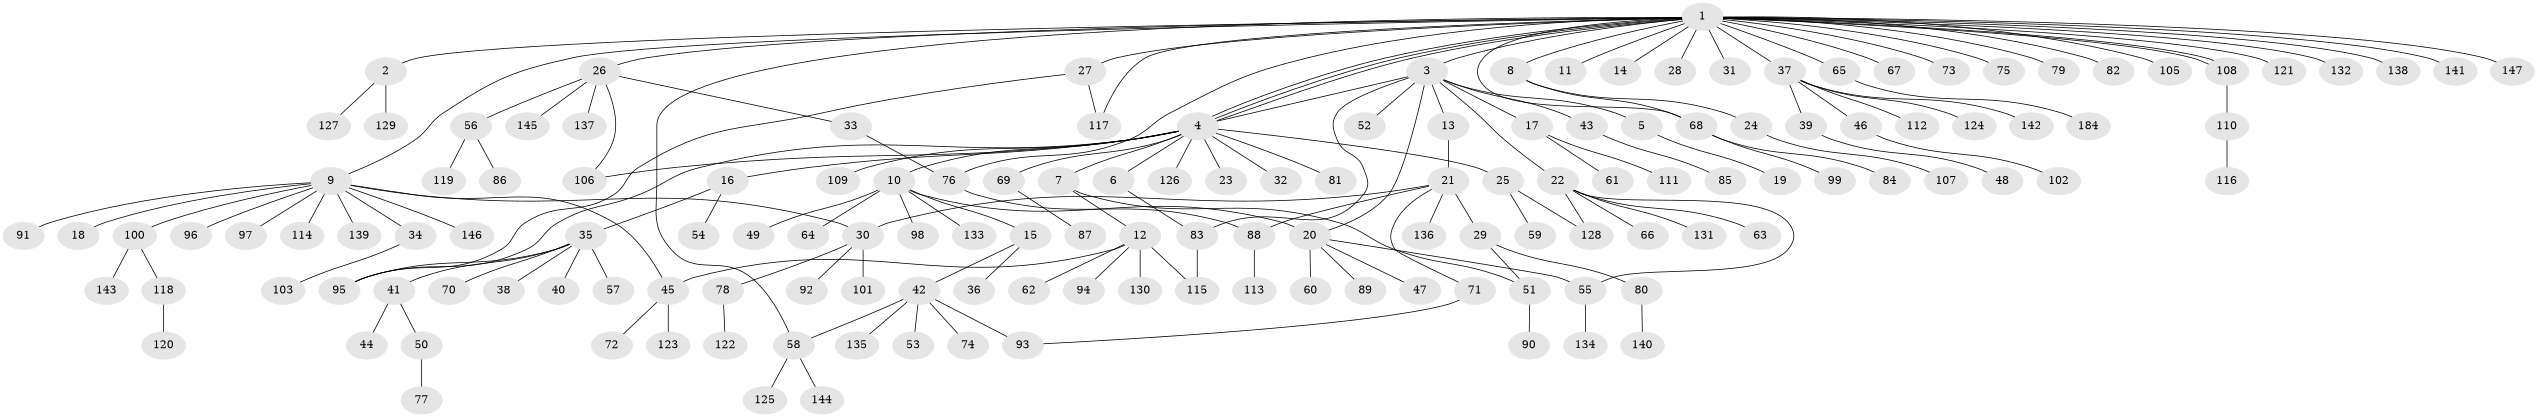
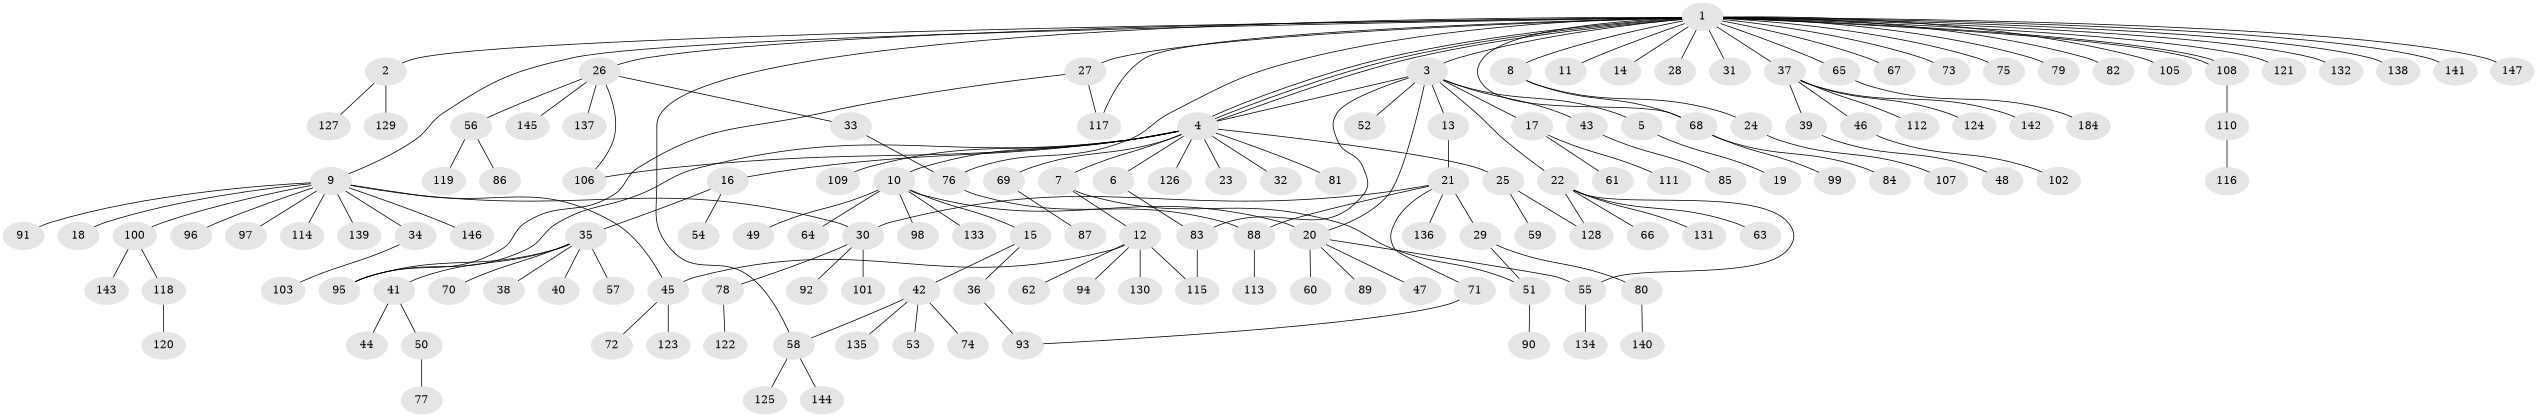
(971, 318) -> (999, 318)
